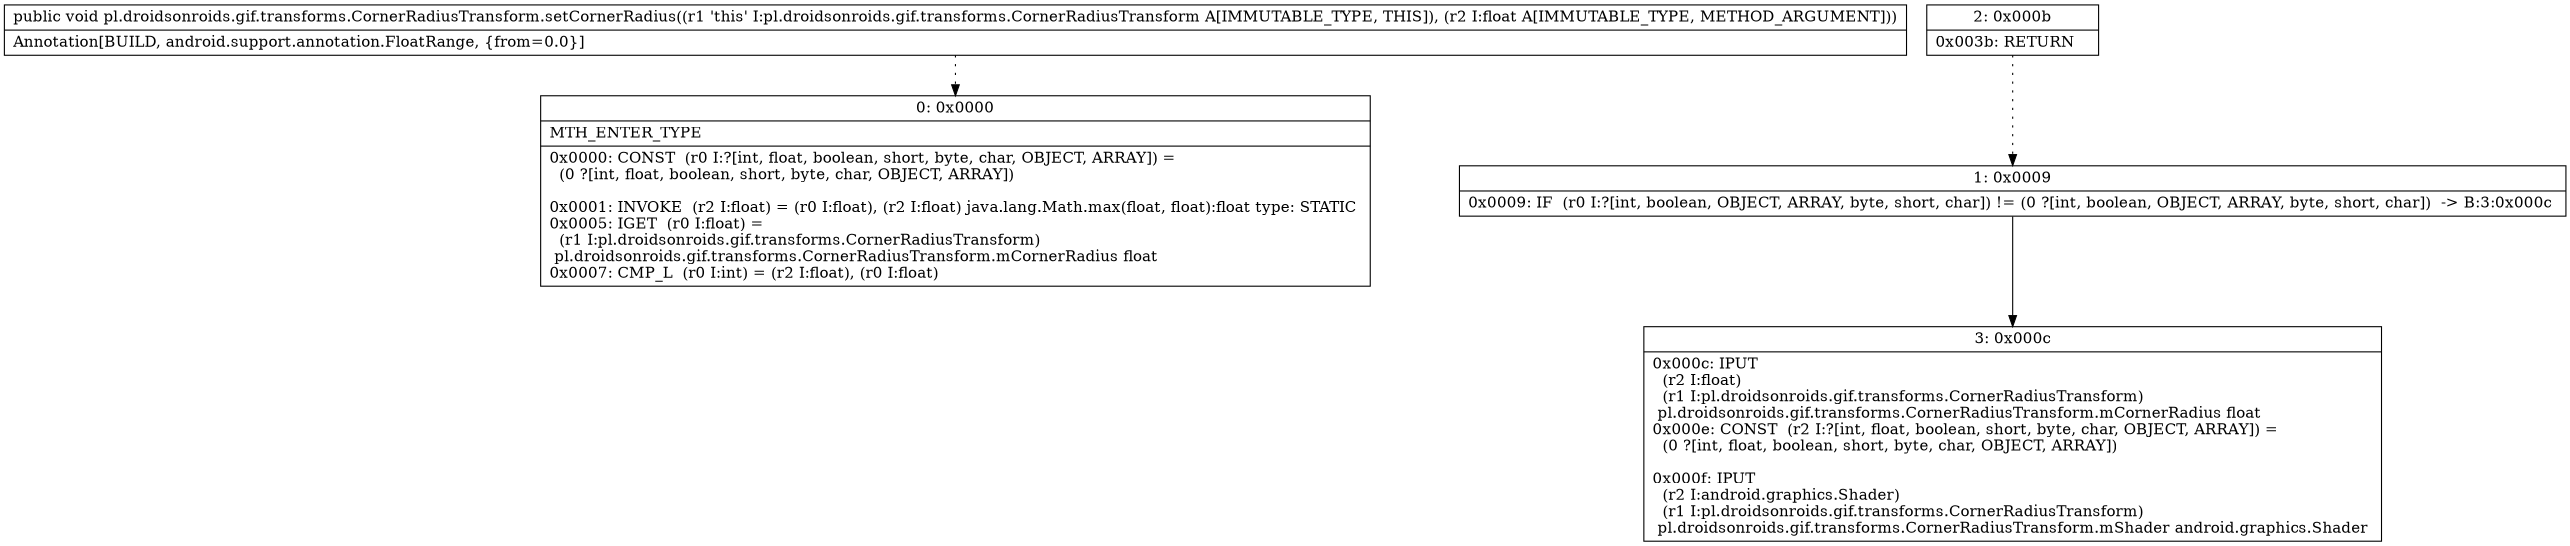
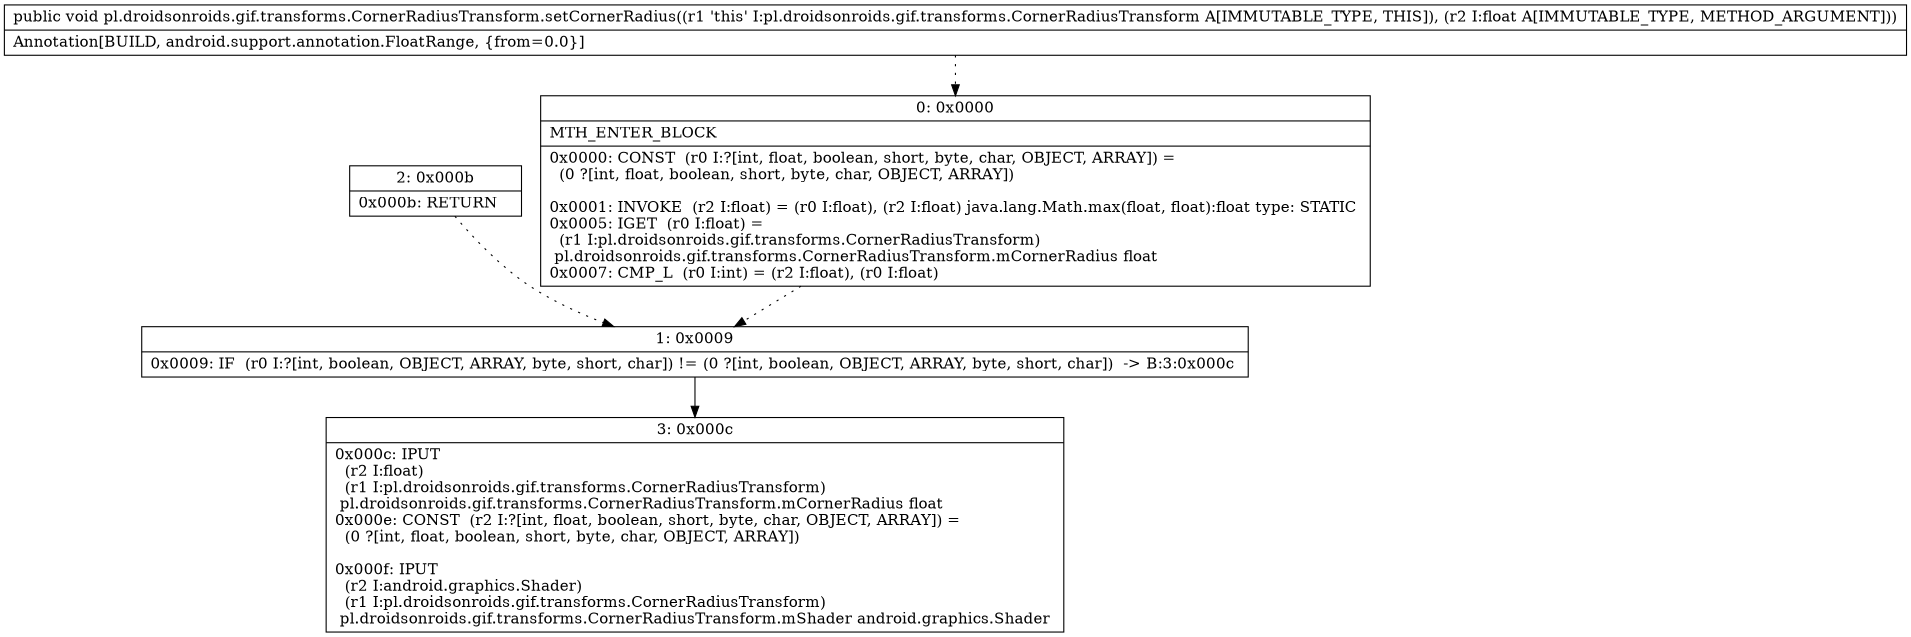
(2013, 42) -> (436, 203)
(626, 133) -> (634, 133)
none -> (772, 304)
